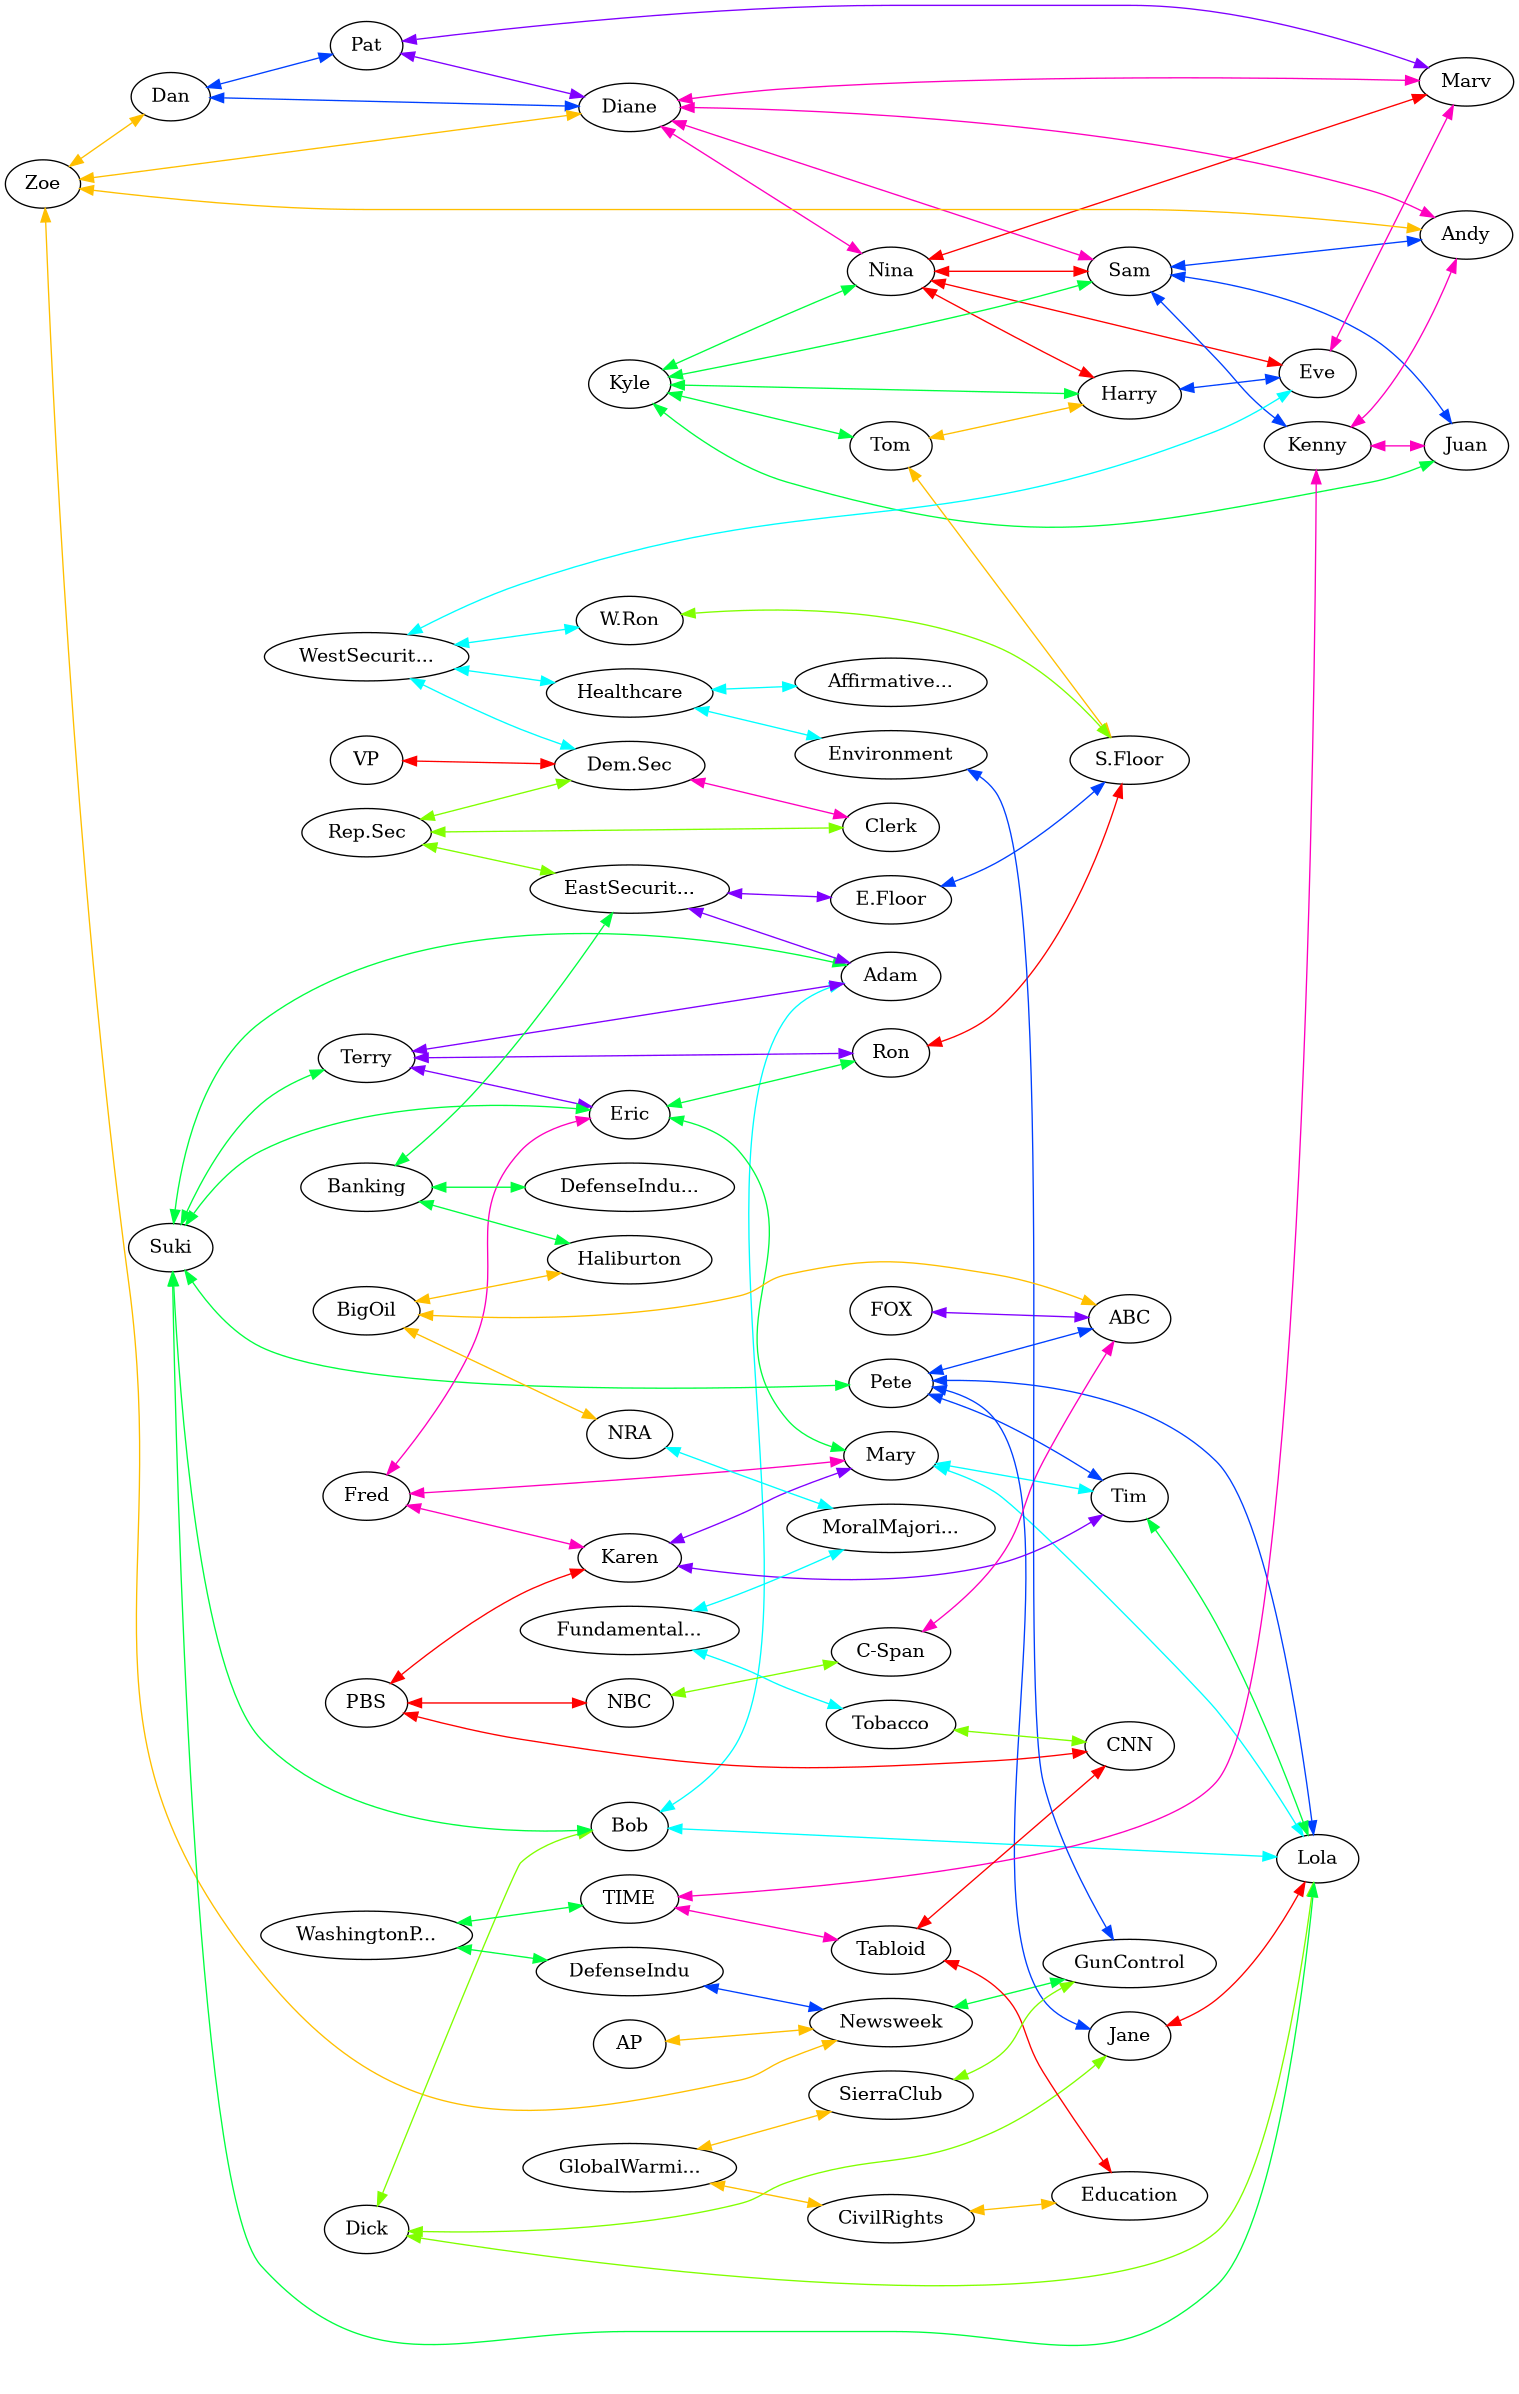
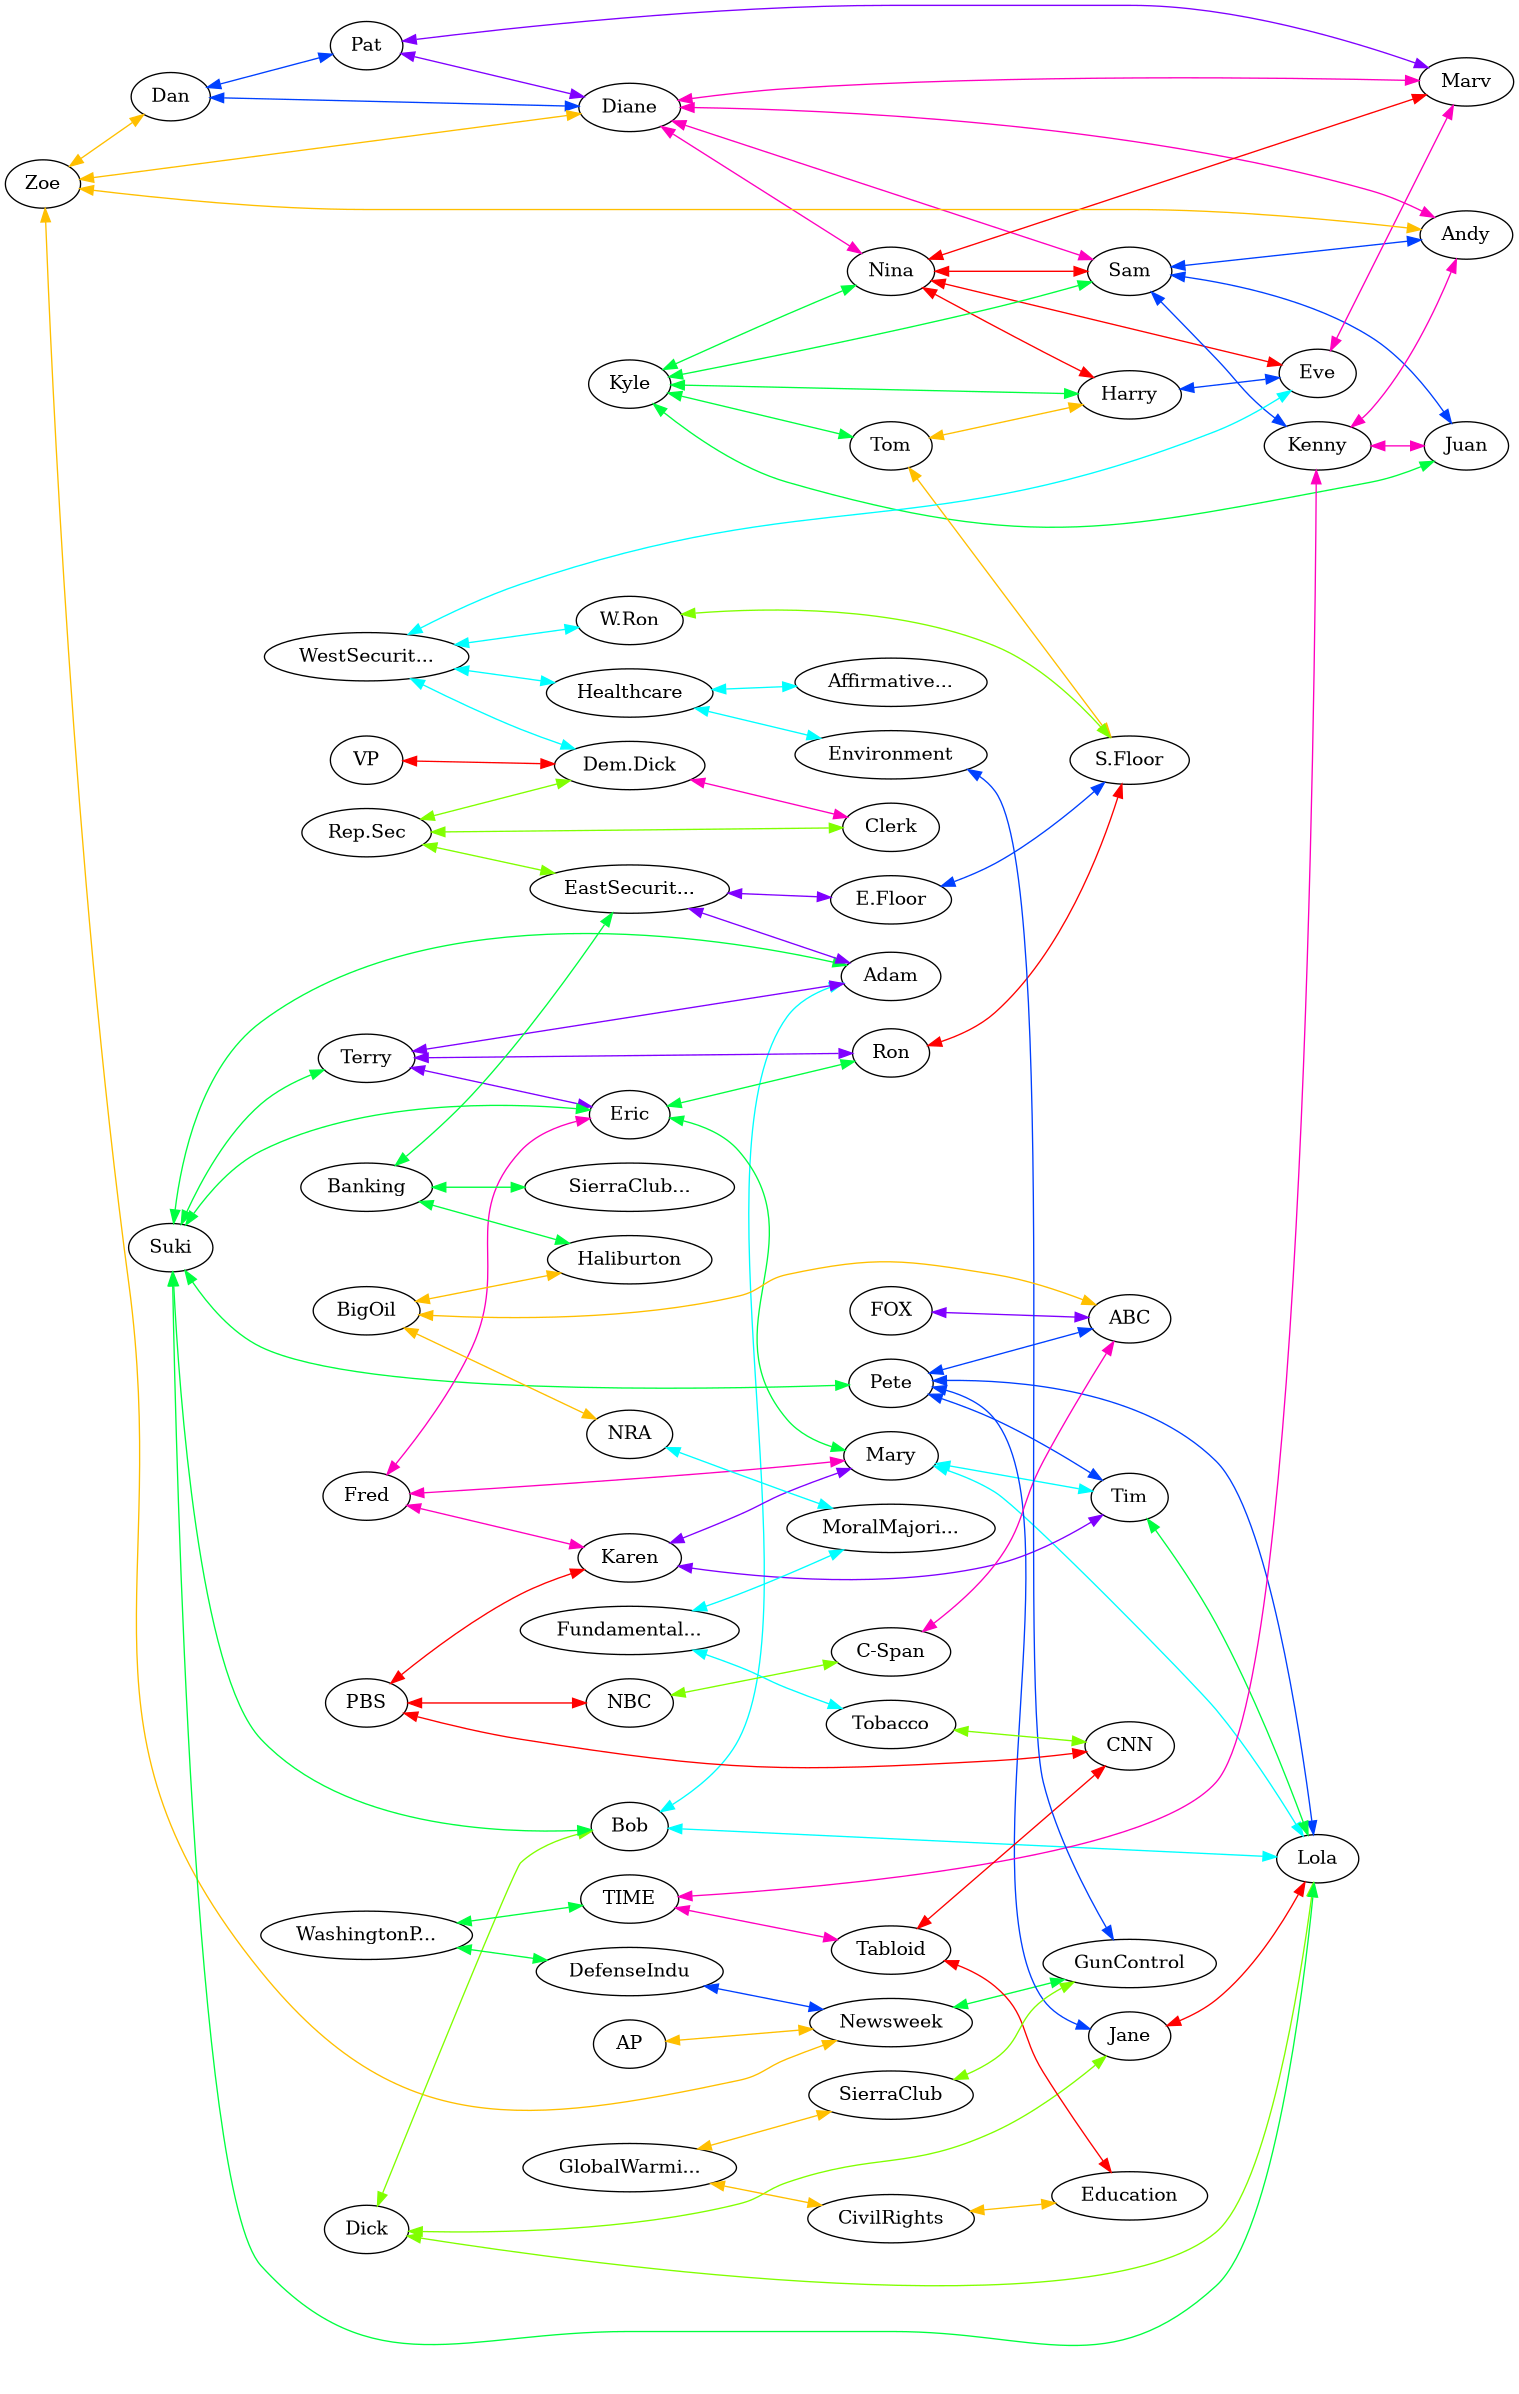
(630, 766) -> (630, 766)
(630, 1187) -> (630, 1187)
